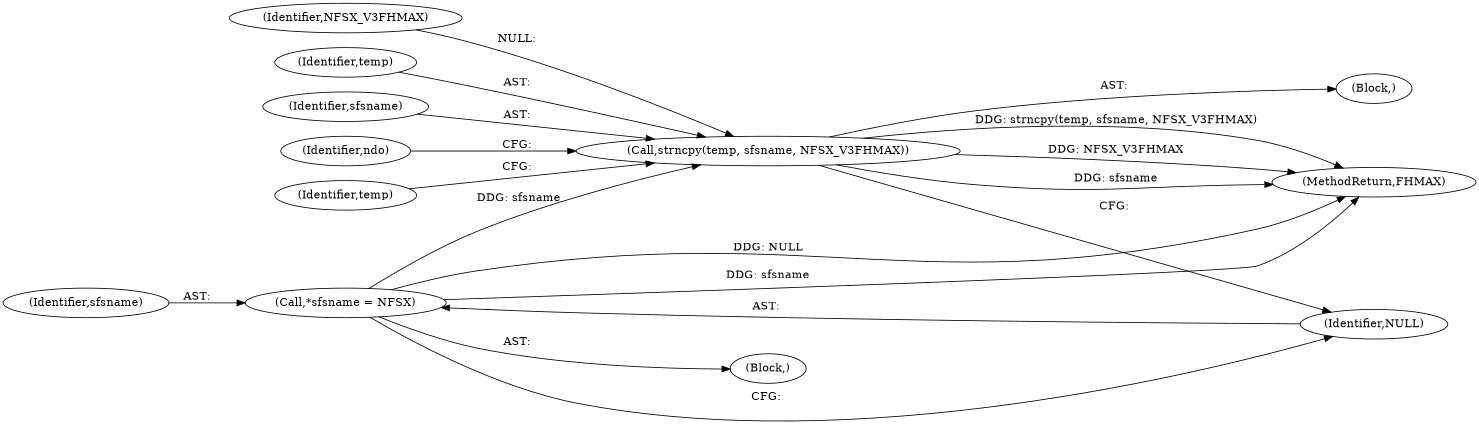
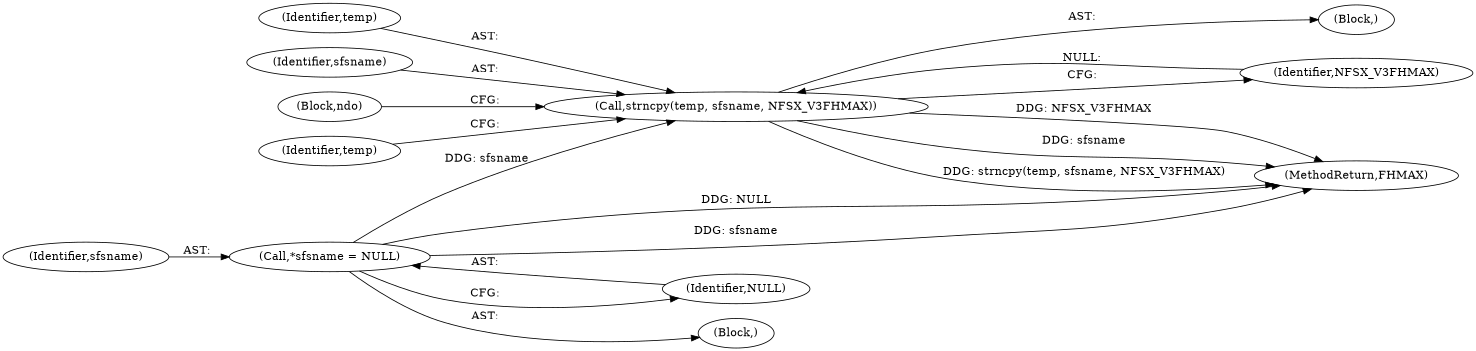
(346, 151) -> (330, 107)
(1071, 238) -> (1071, 90)
(346, 303) -> (330, 257)
